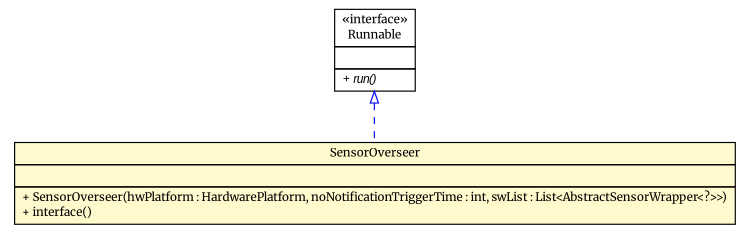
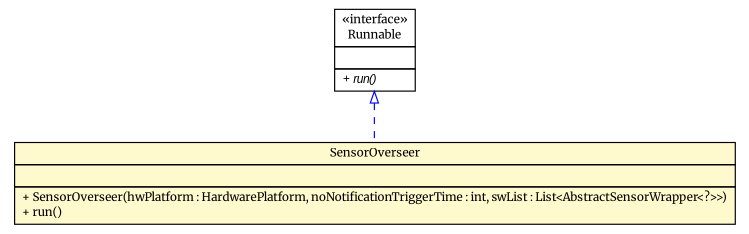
(57, 213) -> (43, 213)
